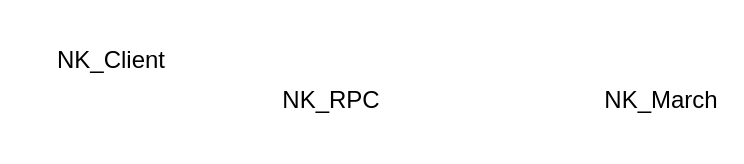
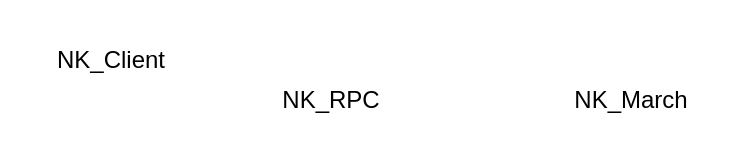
(661, 101) -> (631, 101)
